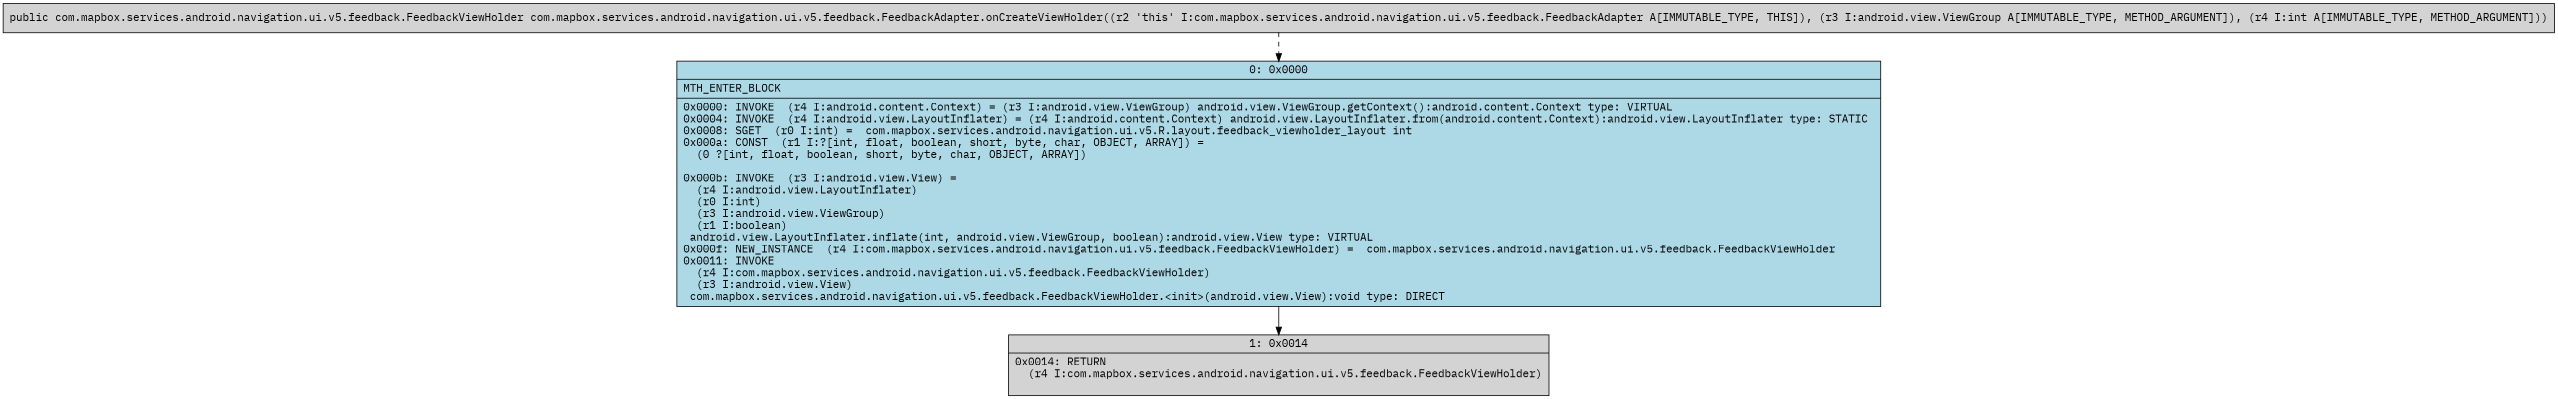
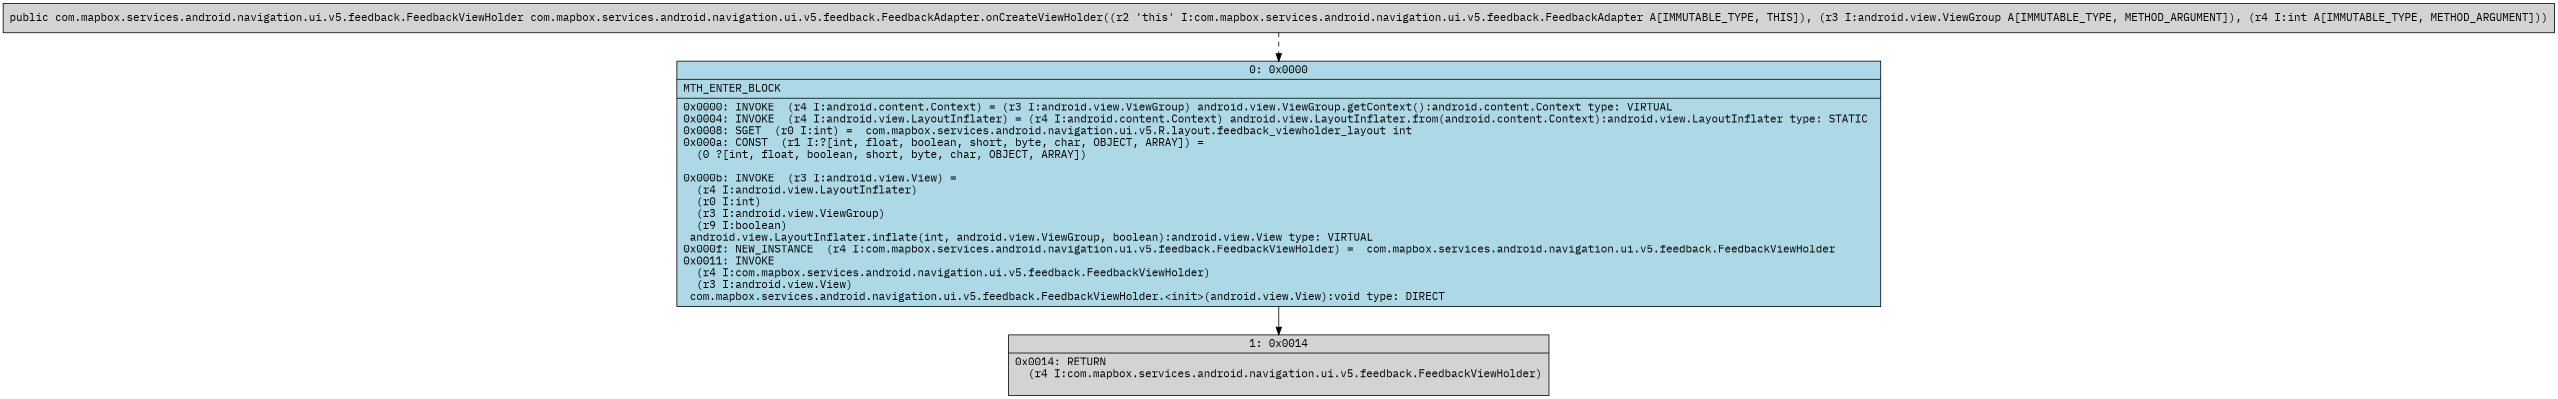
(736, 226) -> (736, 226)
